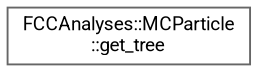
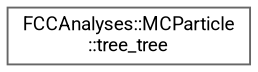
(129, 36) -> (129, 36)
